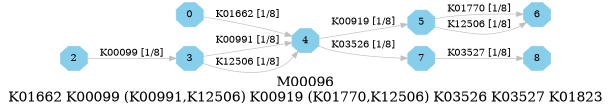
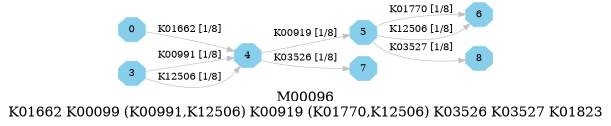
(74, 58) -> none
(476, 58) -> (413, 59)
